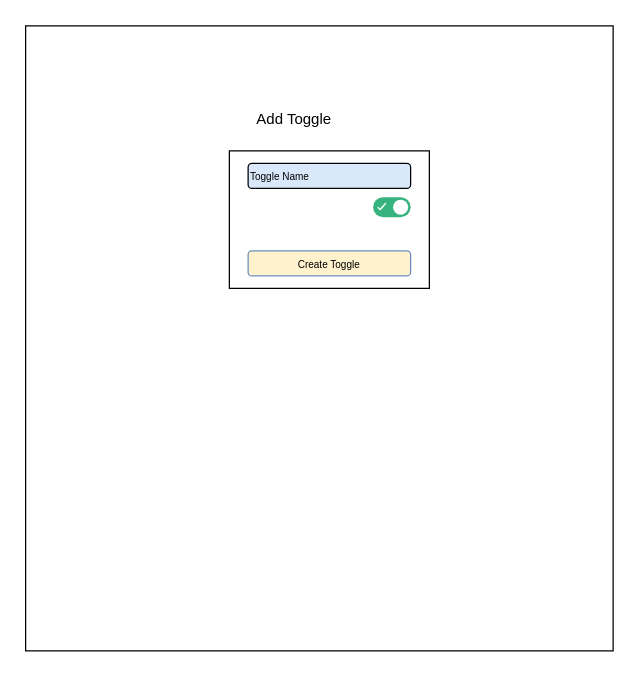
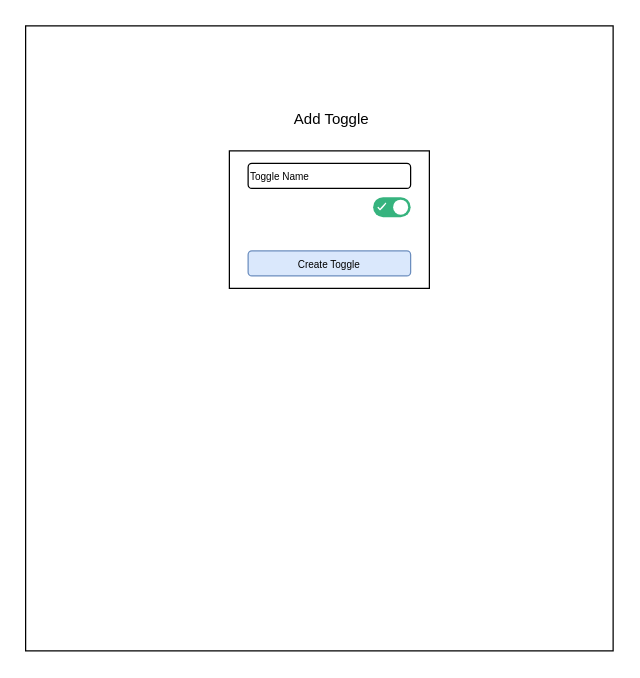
(294, 119) -> (332, 119)
(329, 176) -> (329, 176)
(329, 263) -> (329, 263)
